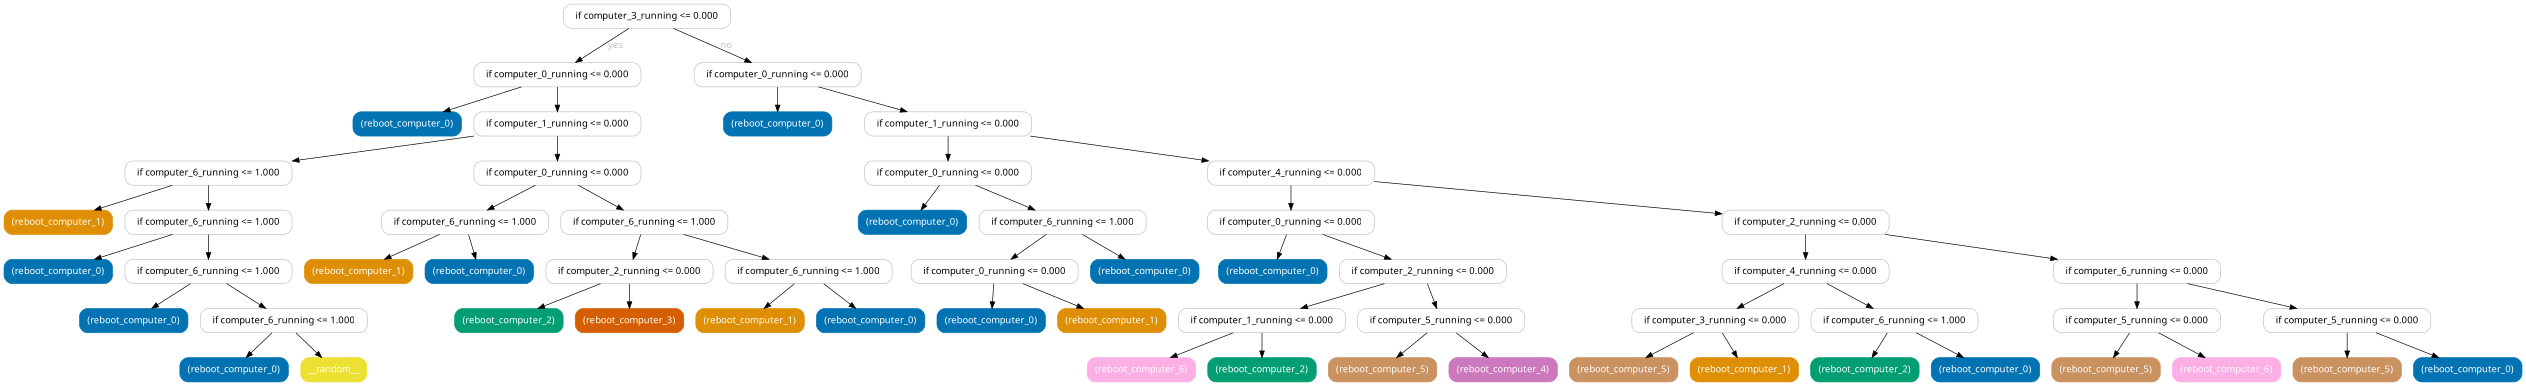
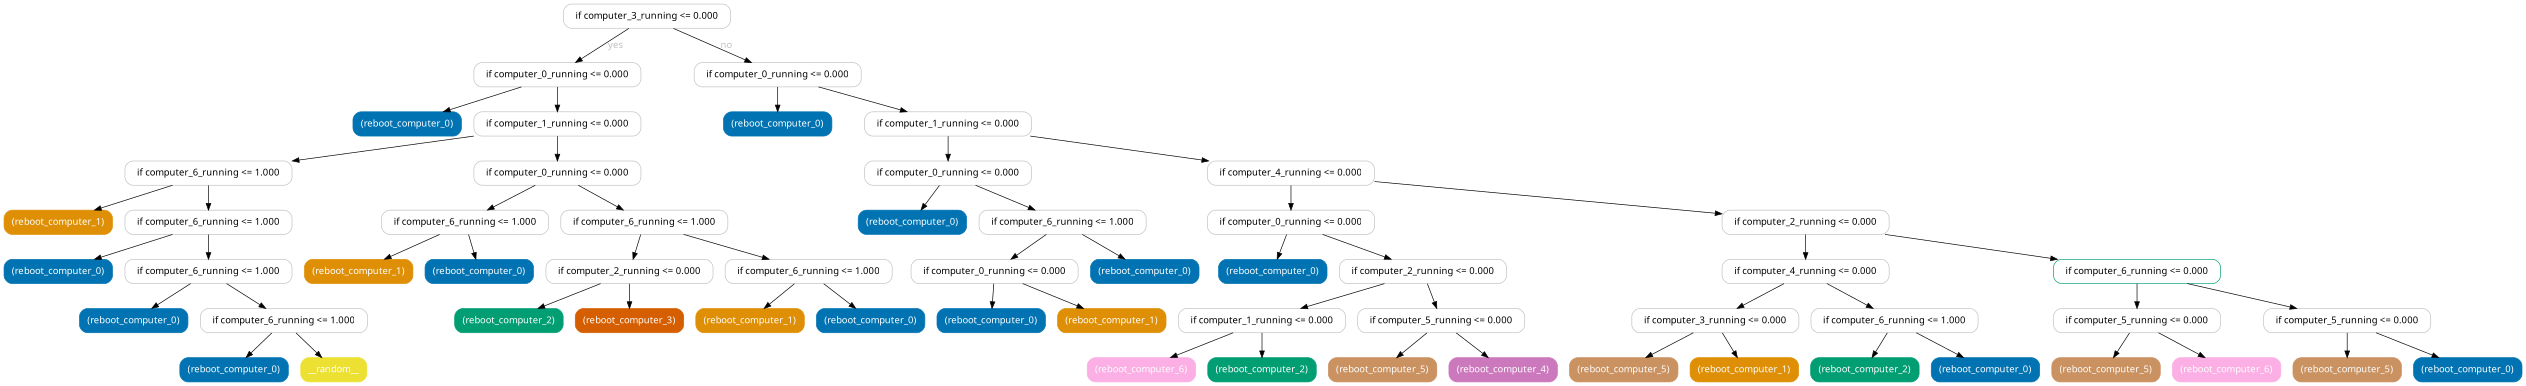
(2137, 271) -> (2137, 271)
